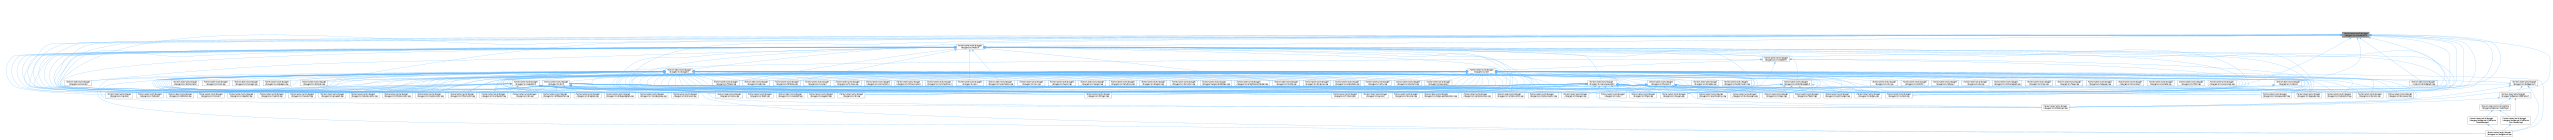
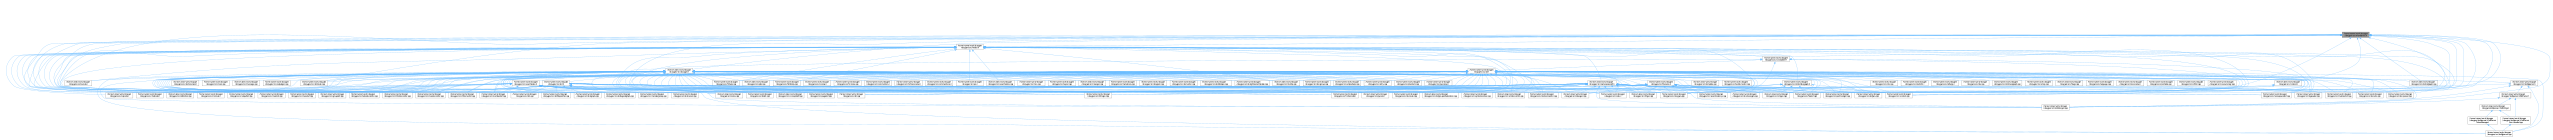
(526, 83) -> (526, 83)
(1216, 83) -> (1216, 83)
(2424, 83) -> (2424, 83)
(2495, 107) -> (2495, 107)
